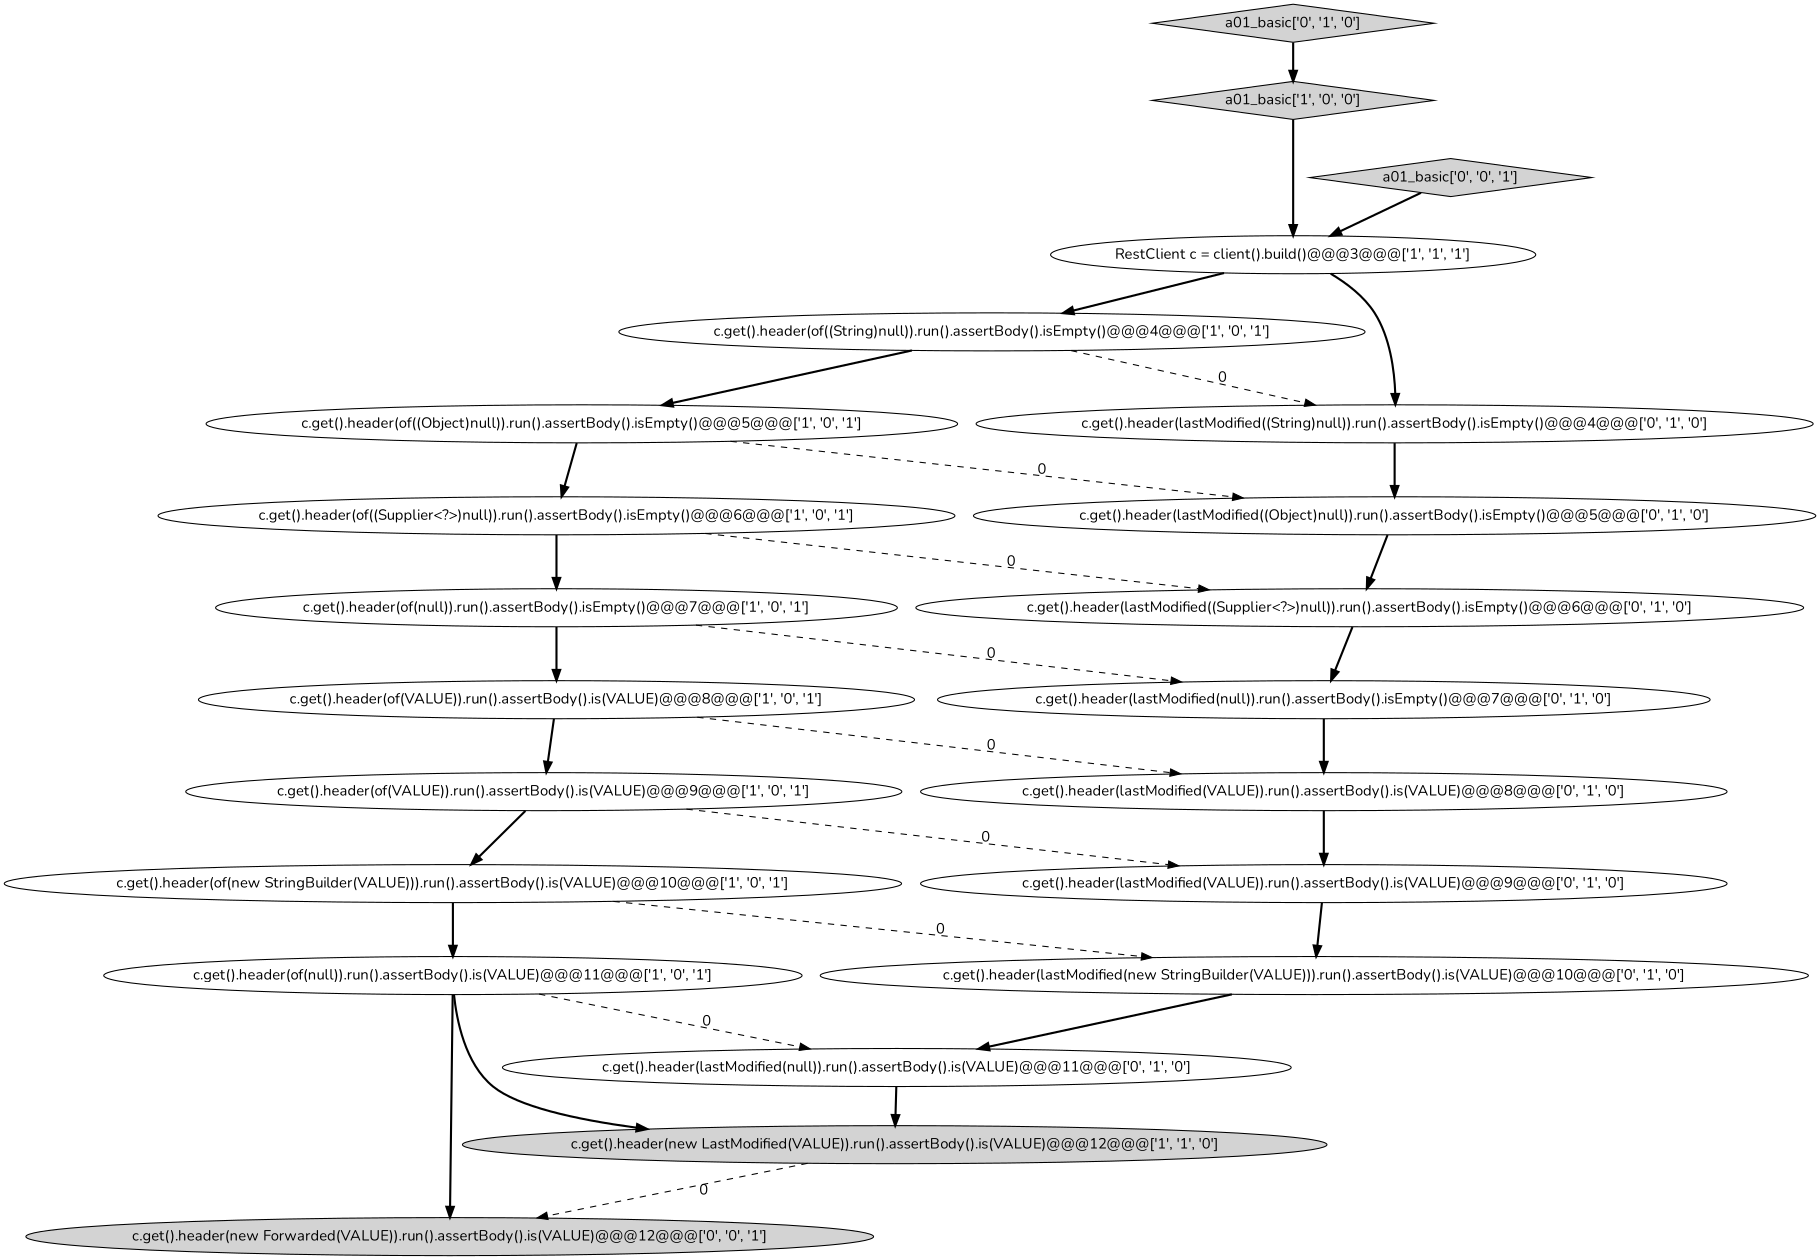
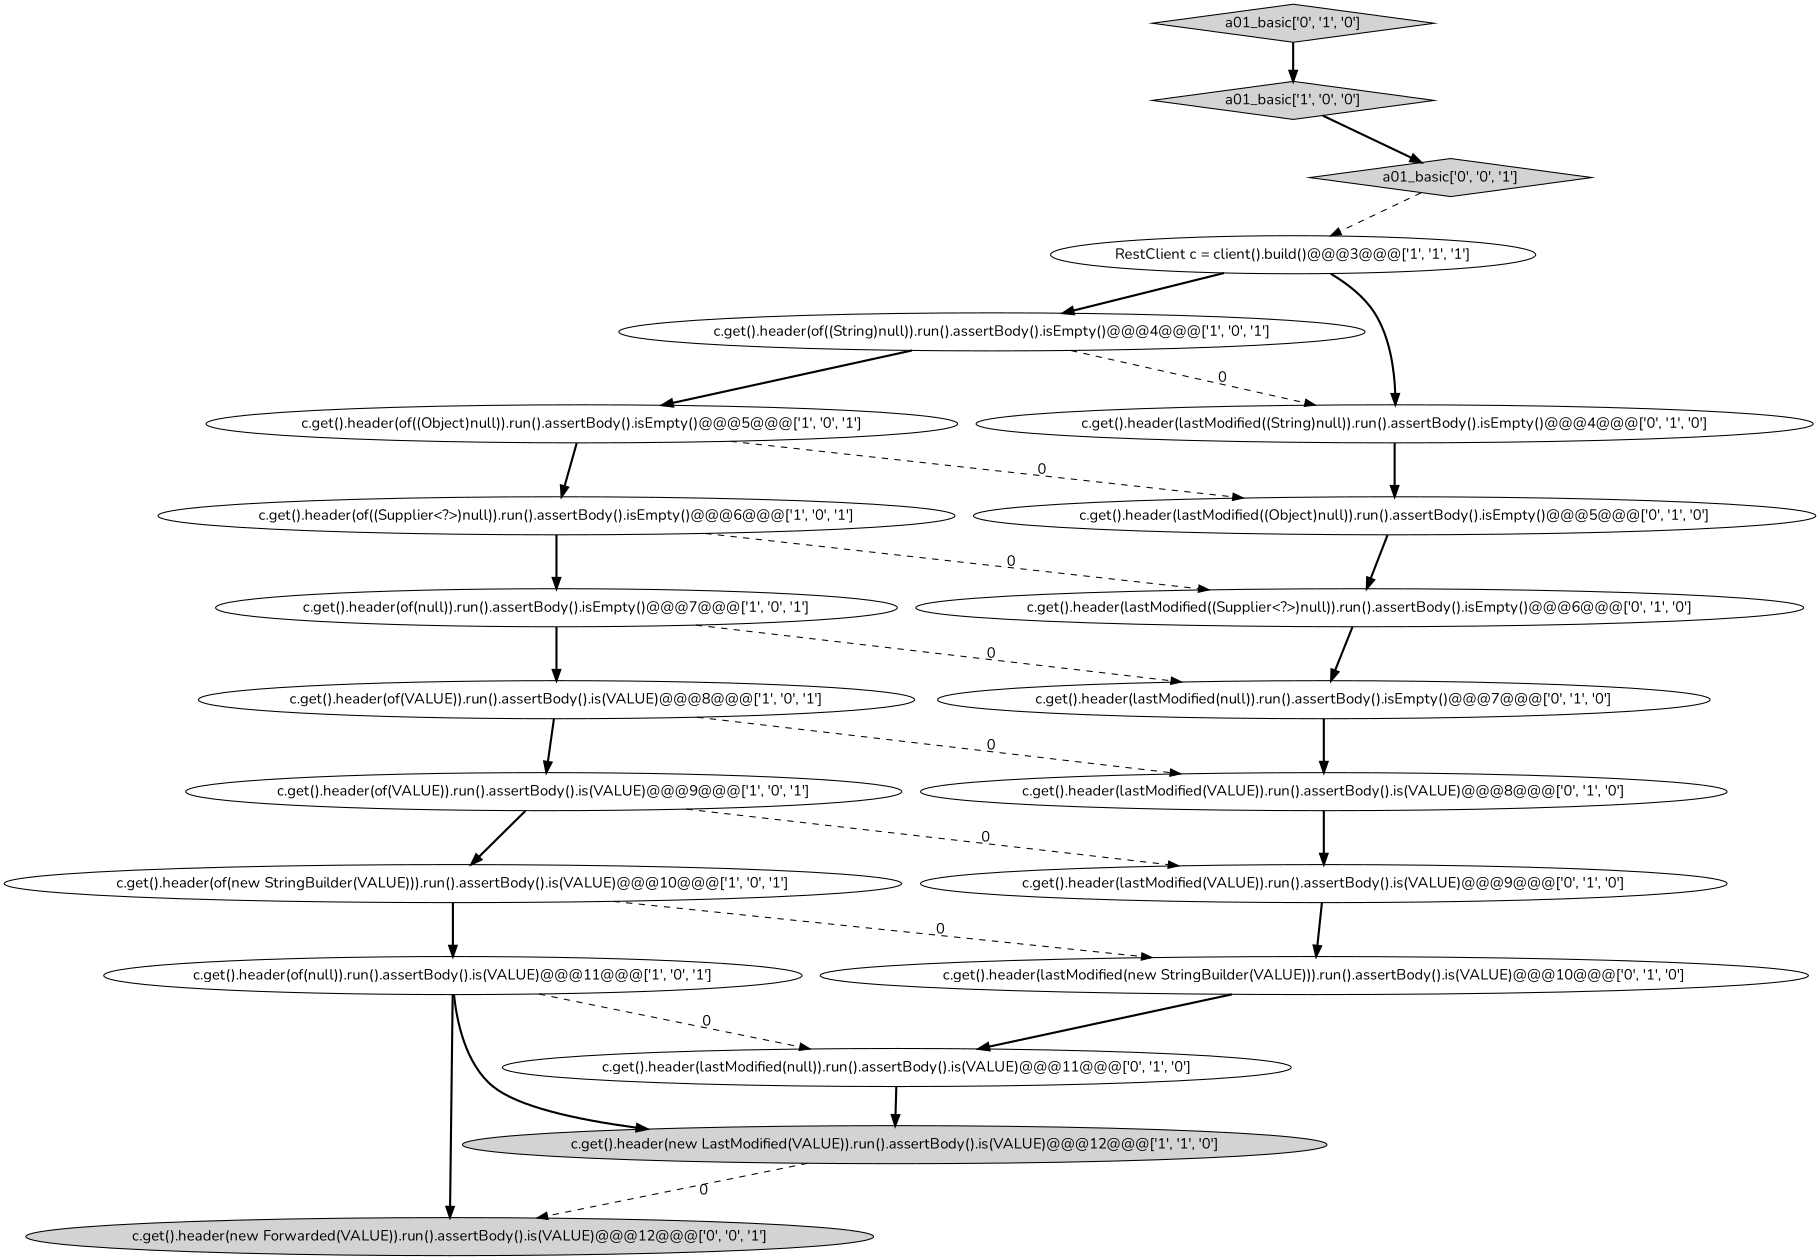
(1293, 172) -> (1367, 137)
(1381, 212) -> (1381, 212)
